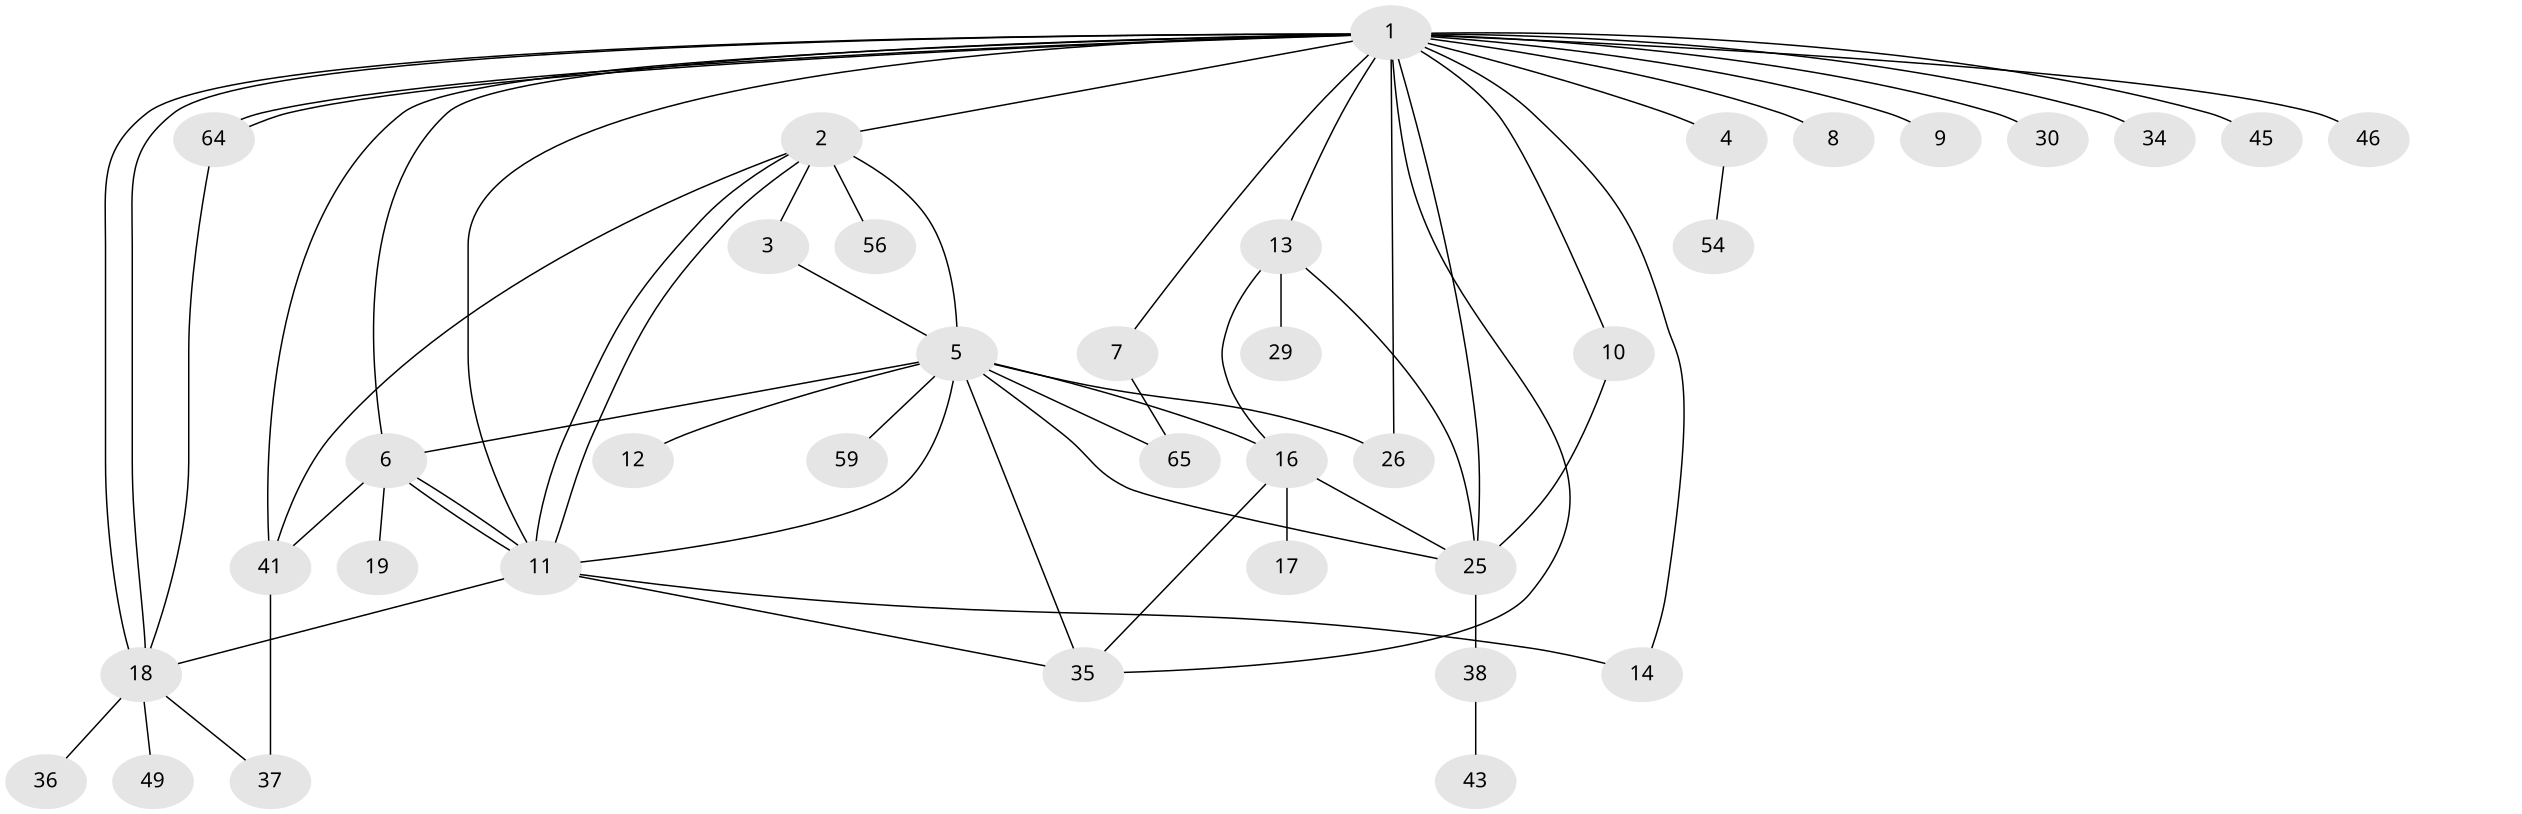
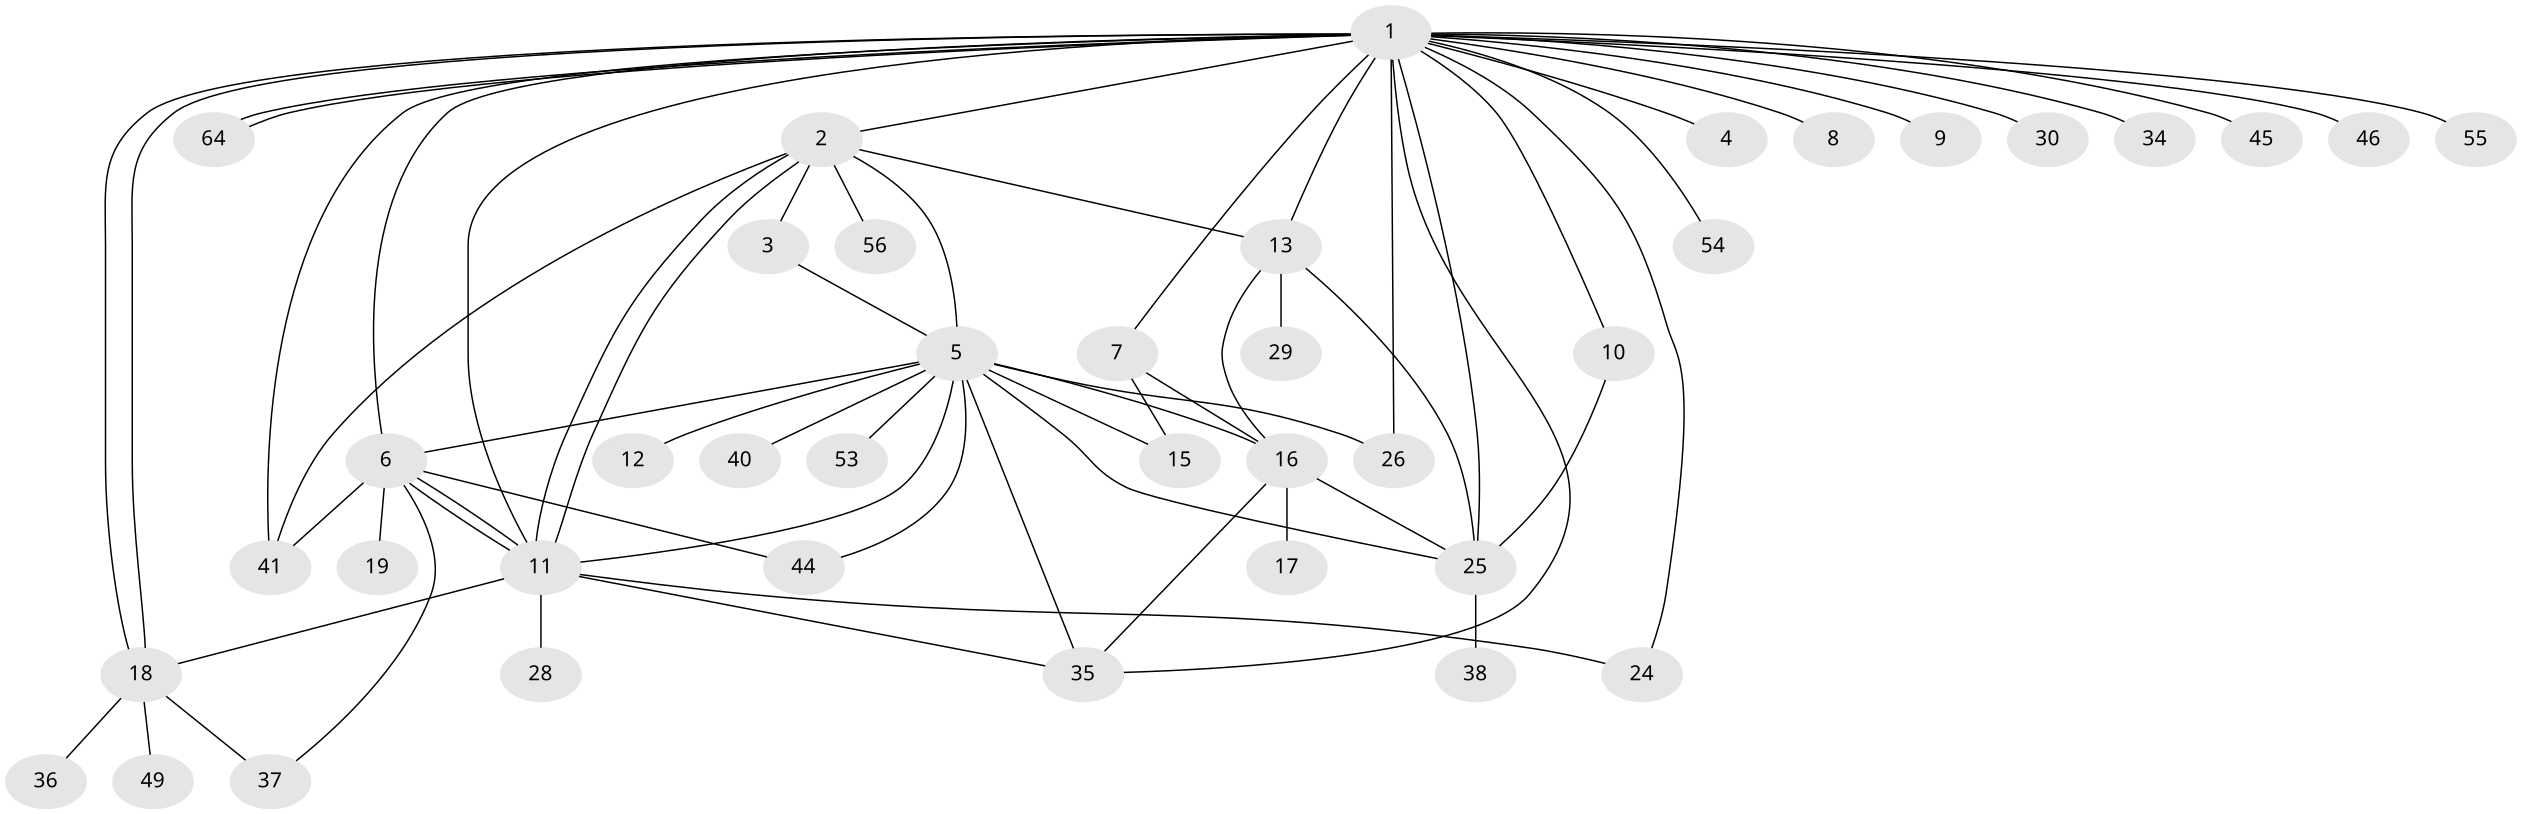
none -> (2476, 140)
none -> (1051, 193)
(1720, 193) -> (1587, 99)
(189, 409) -> none
none -> (1213, 414)
none -> (740, 461)
(847, 461) -> (847, 461)
(1180, 461) -> (1180, 461)
none -> (804, 568)
(270, 675) -> (408, 639)
none -> (541, 675)
(1642, 675) -> (1642, 675)
(1476, 782) -> none
